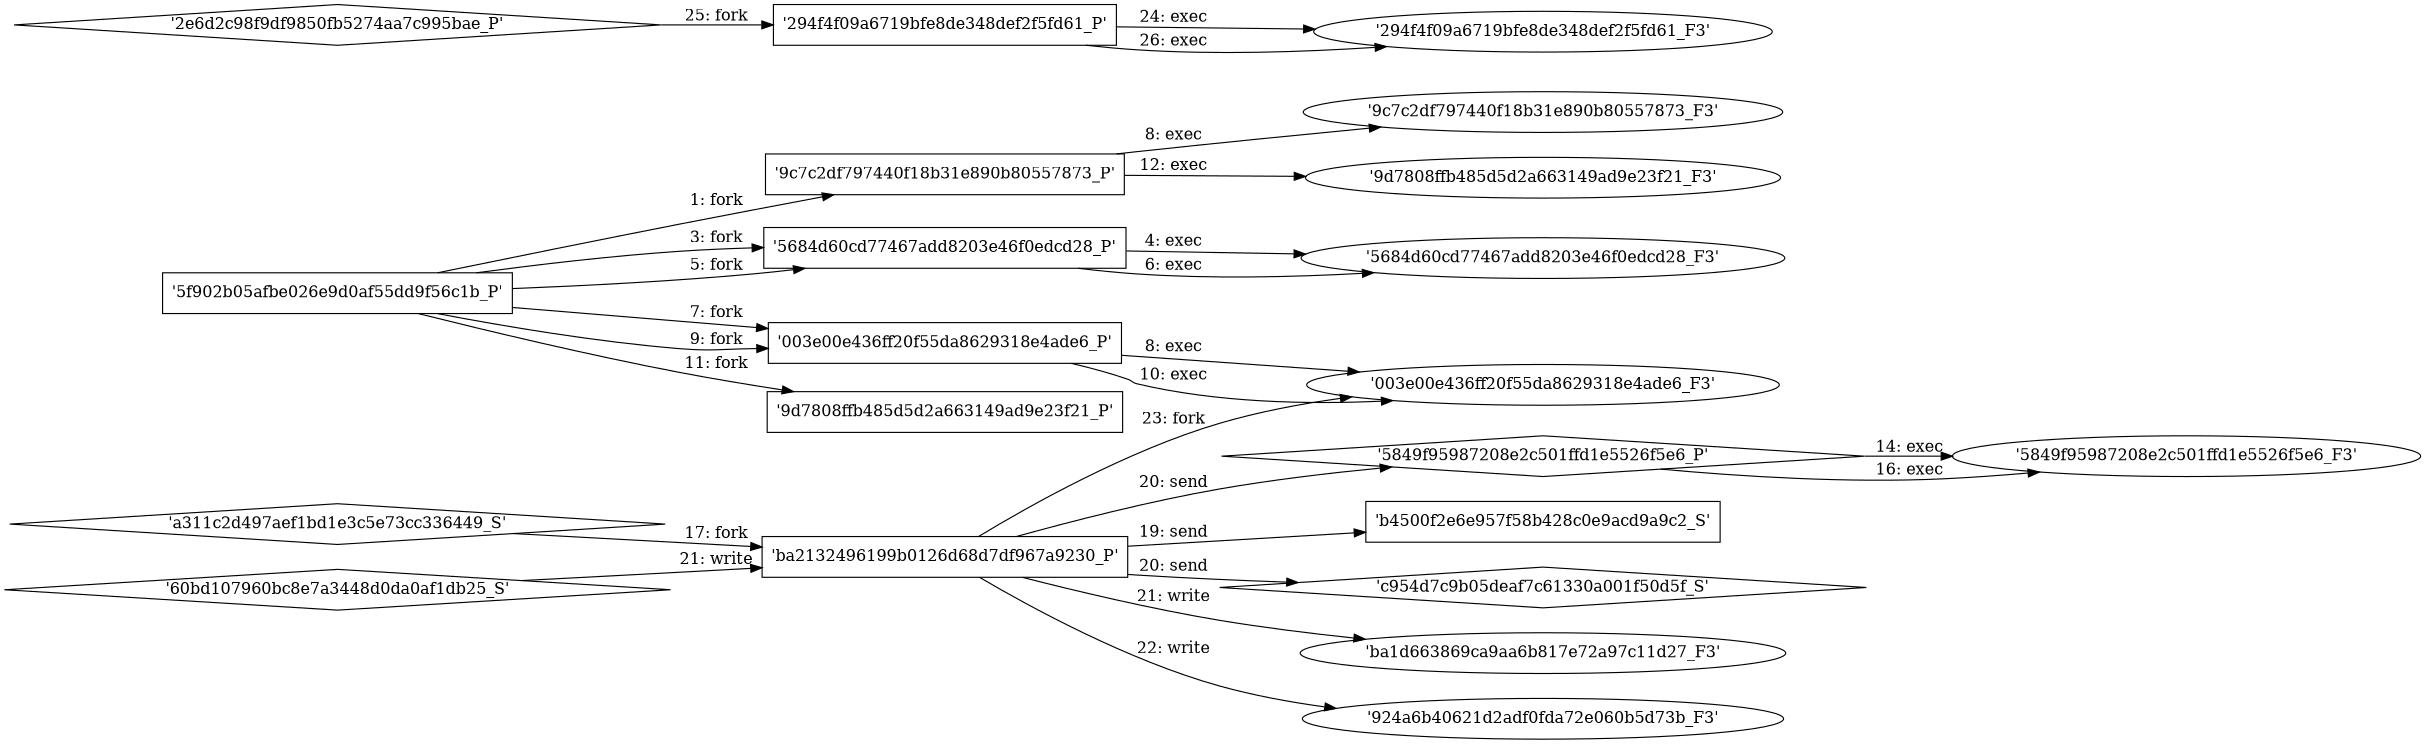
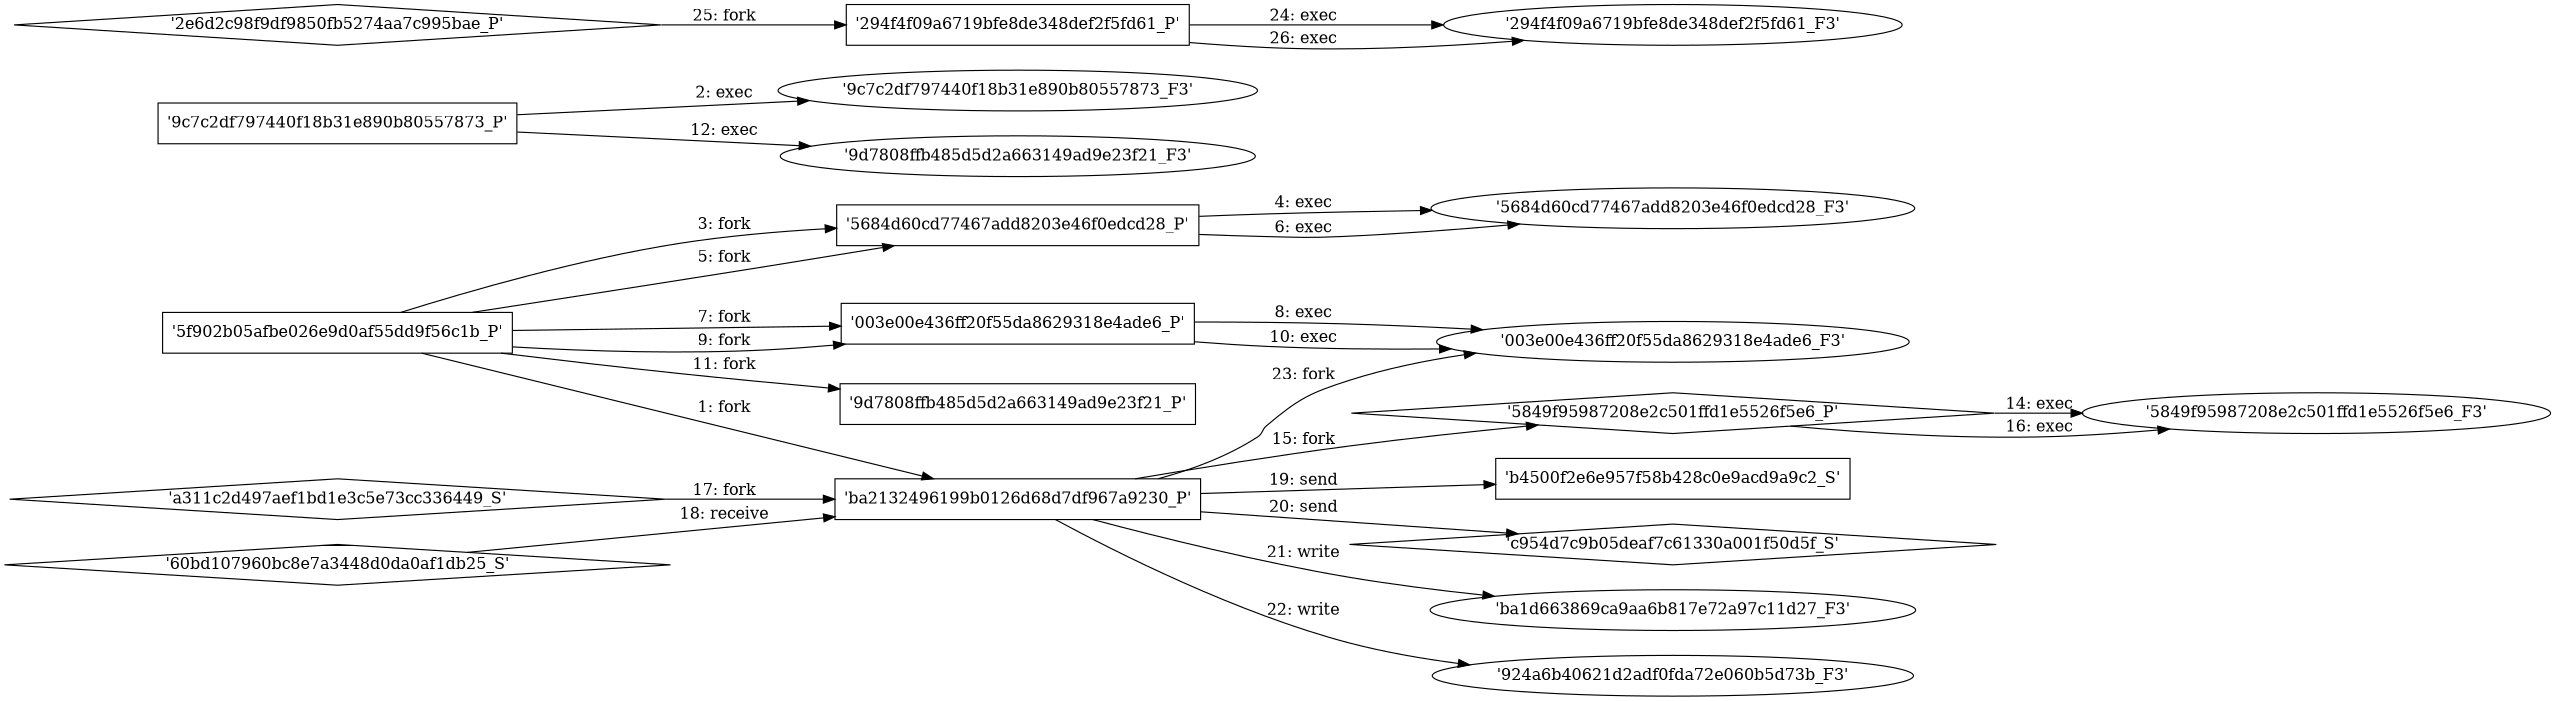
(1174, 135) -> (724, 93)
(630, 234) -> (672, 415)
(1174, 483) -> (1303, 440)
(716, 560) -> (724, 514)
